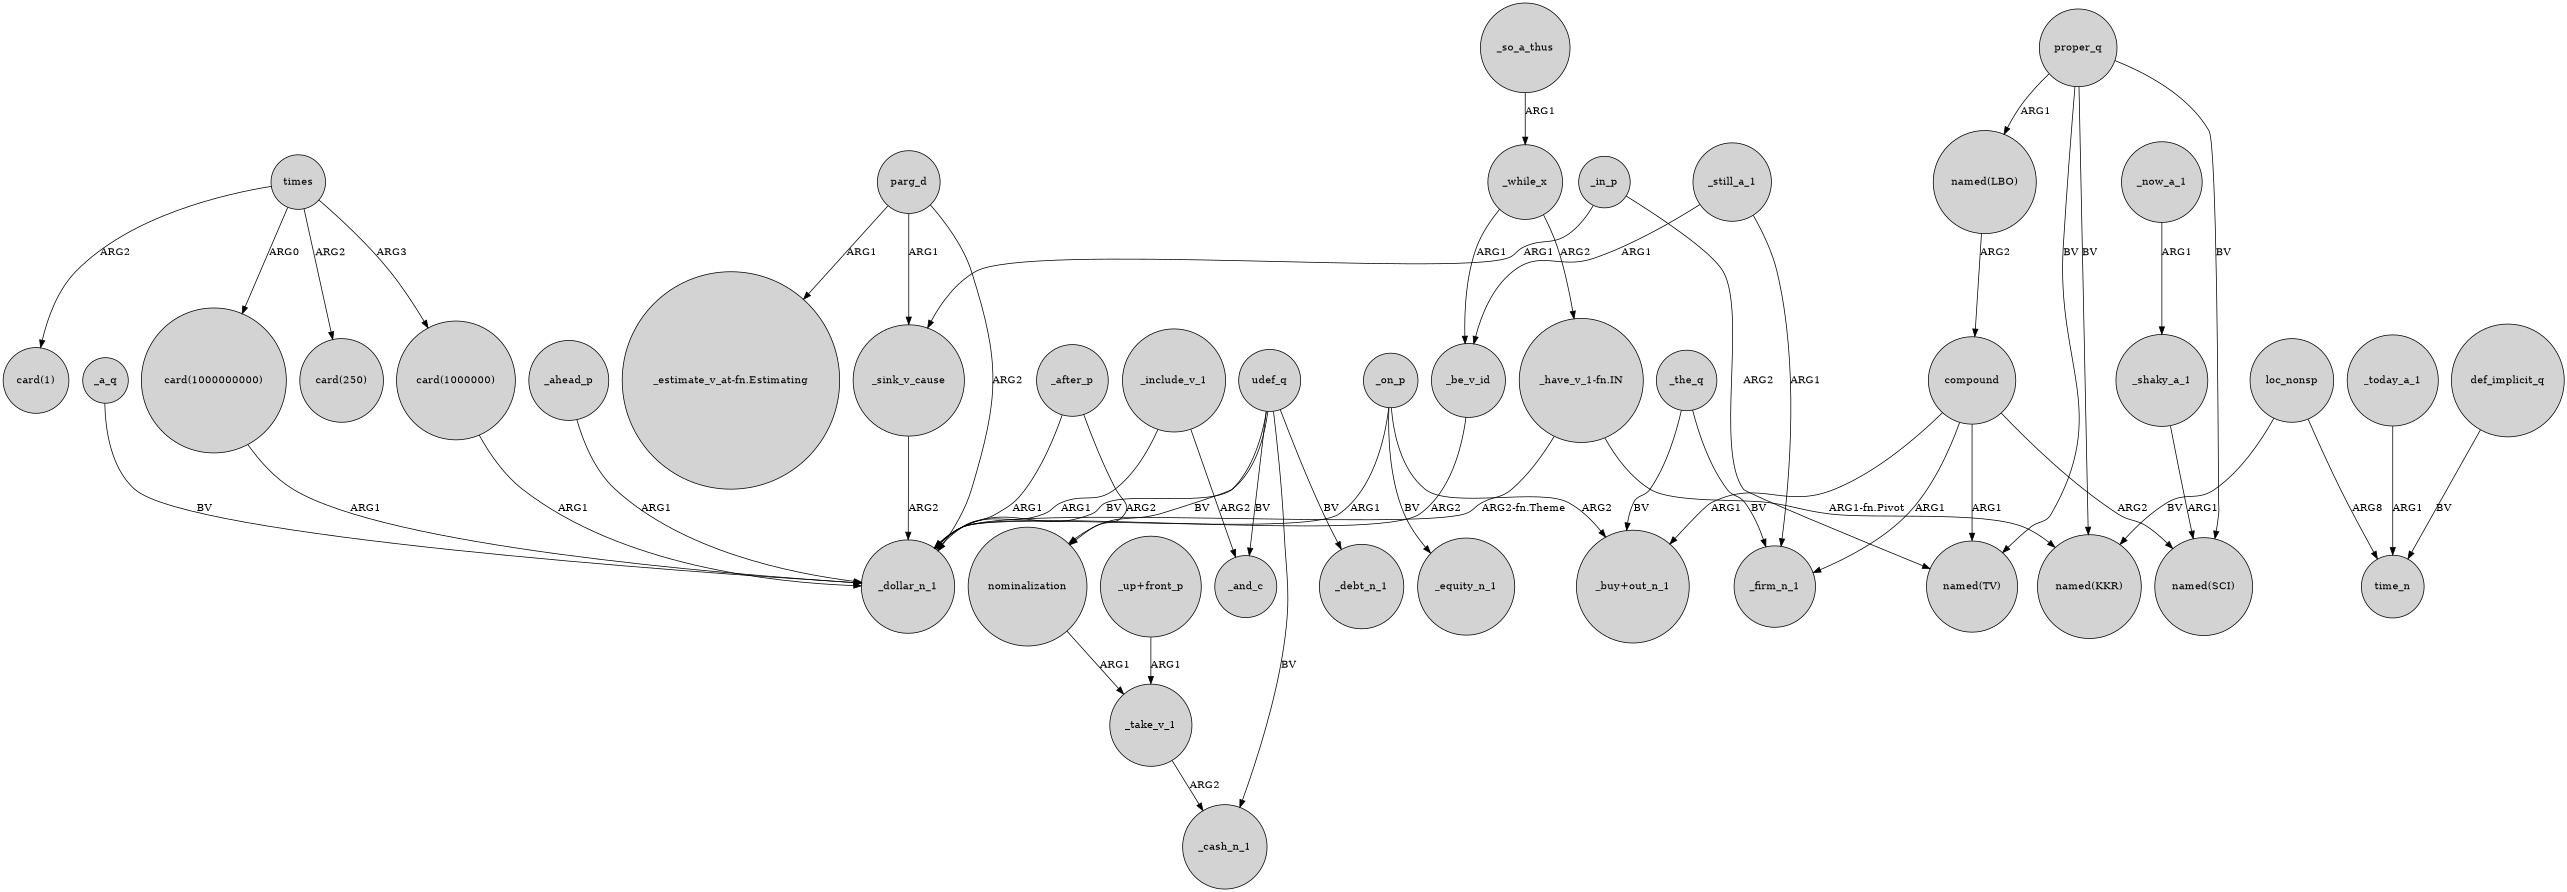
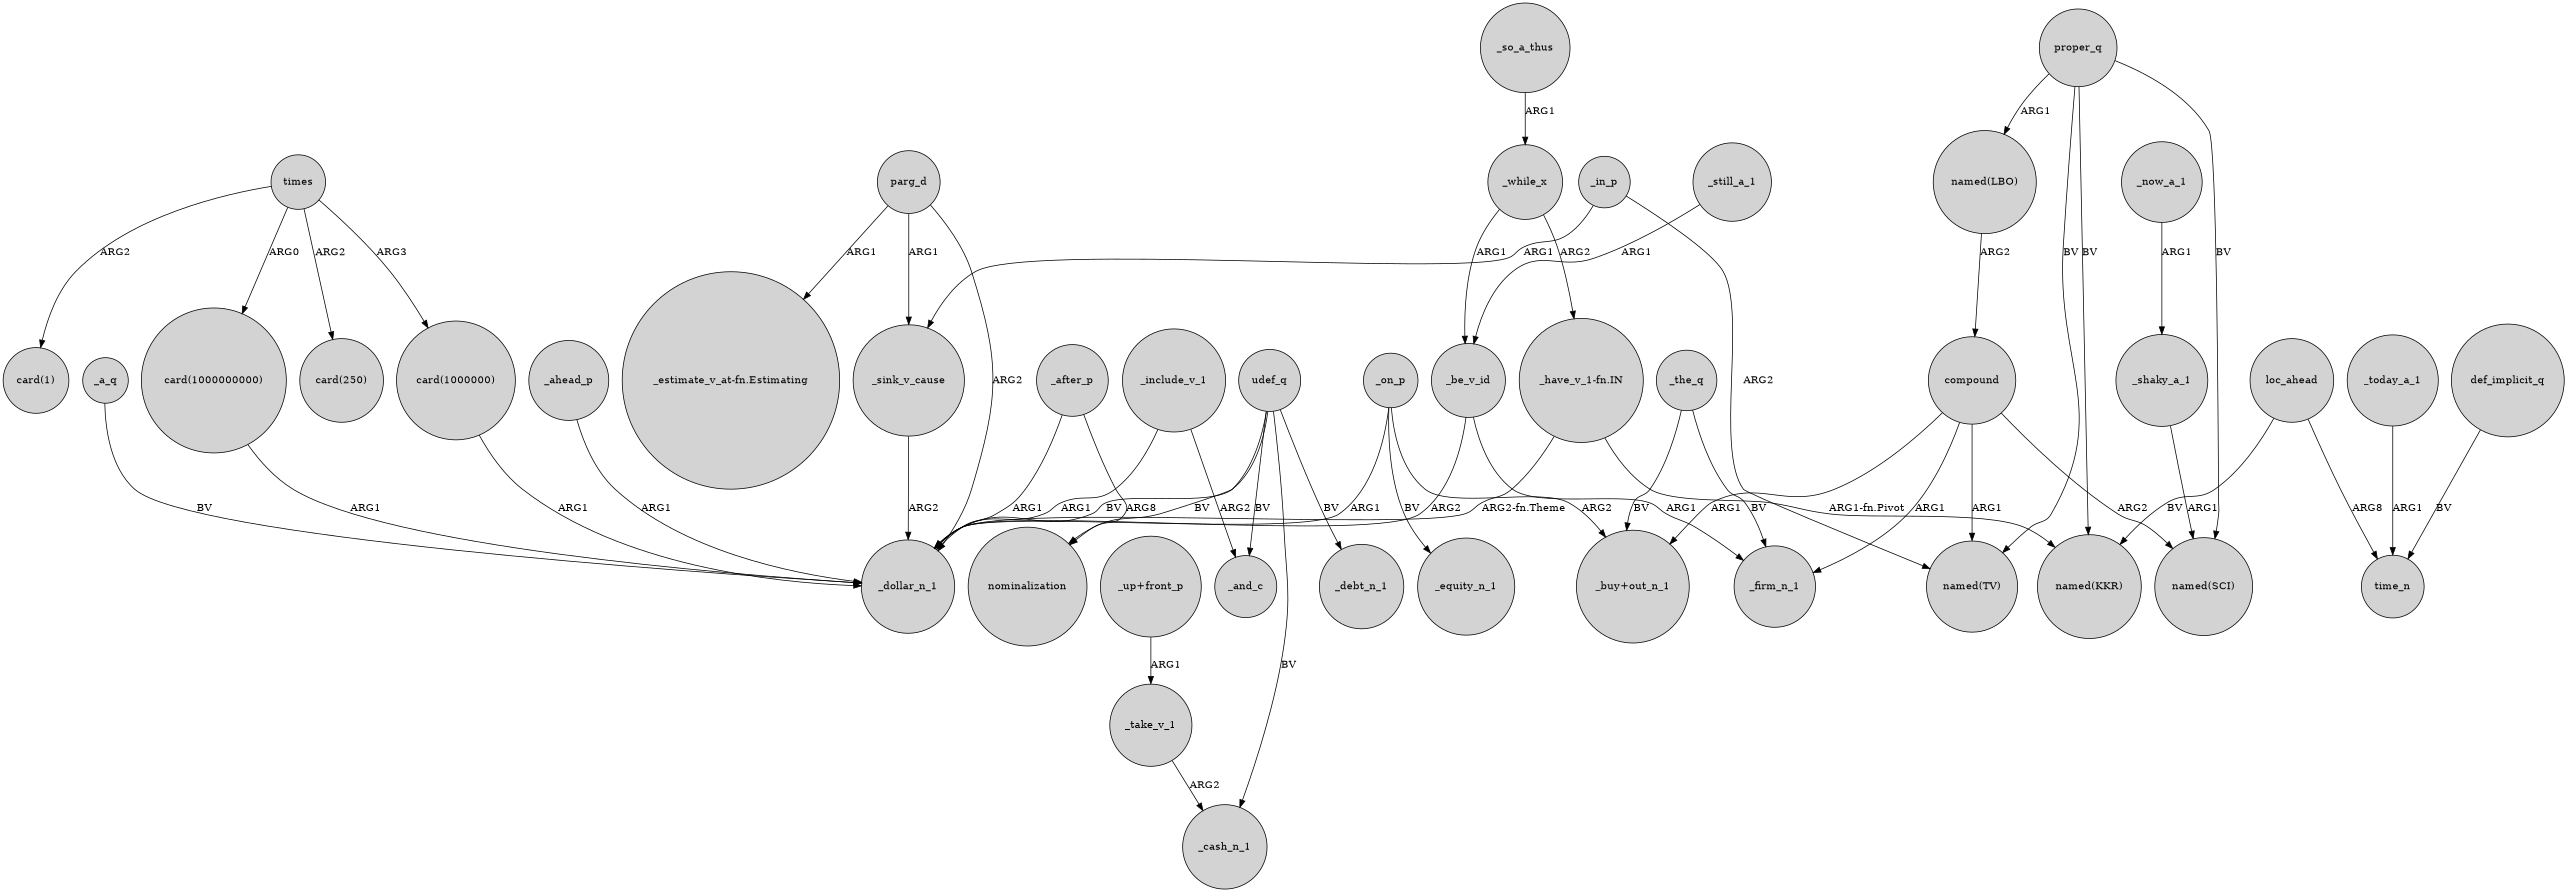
(1790, 374) -> (1590, 499)
(2292, 380) -> (2292, 380)
(1142, 508) -> (1142, 508)
(1093, 660) -> none
